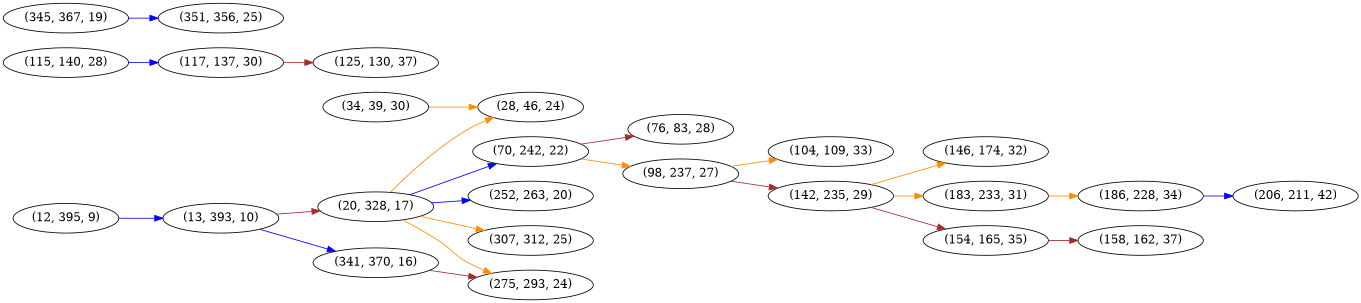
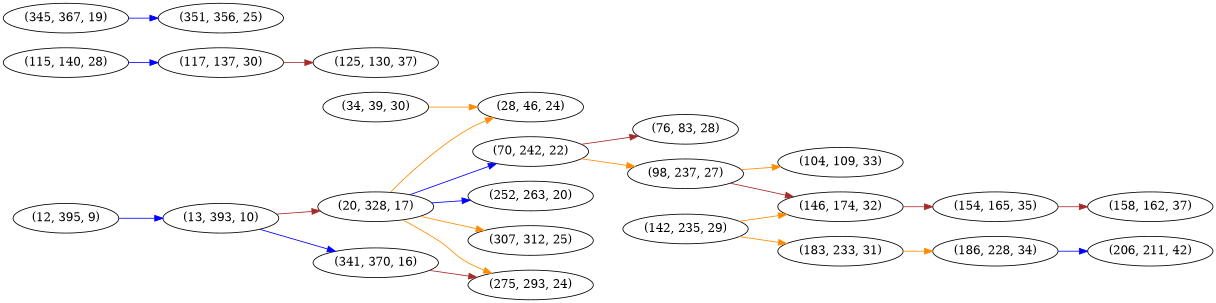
(750, 184) -> (758, 189)
(904, 217) -> (914, 207)
